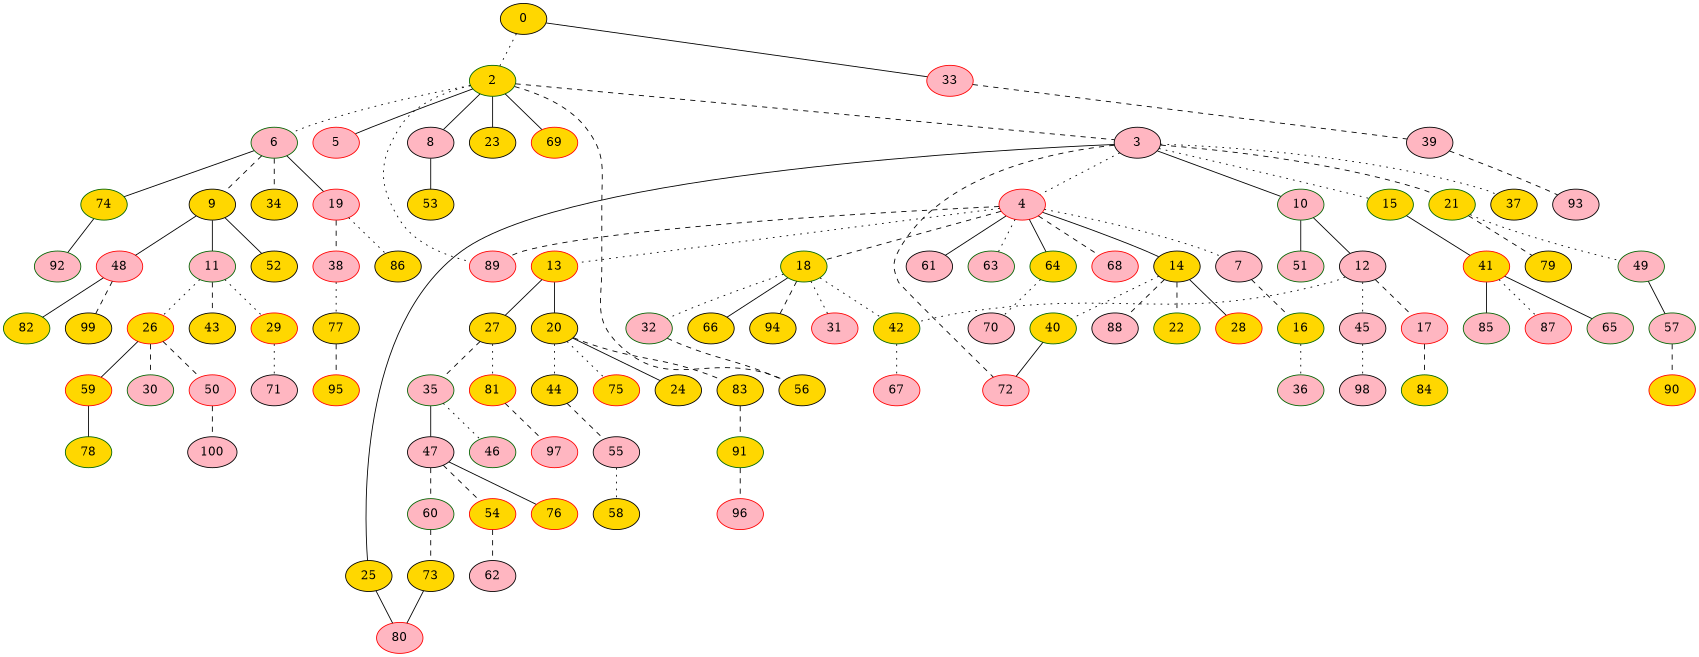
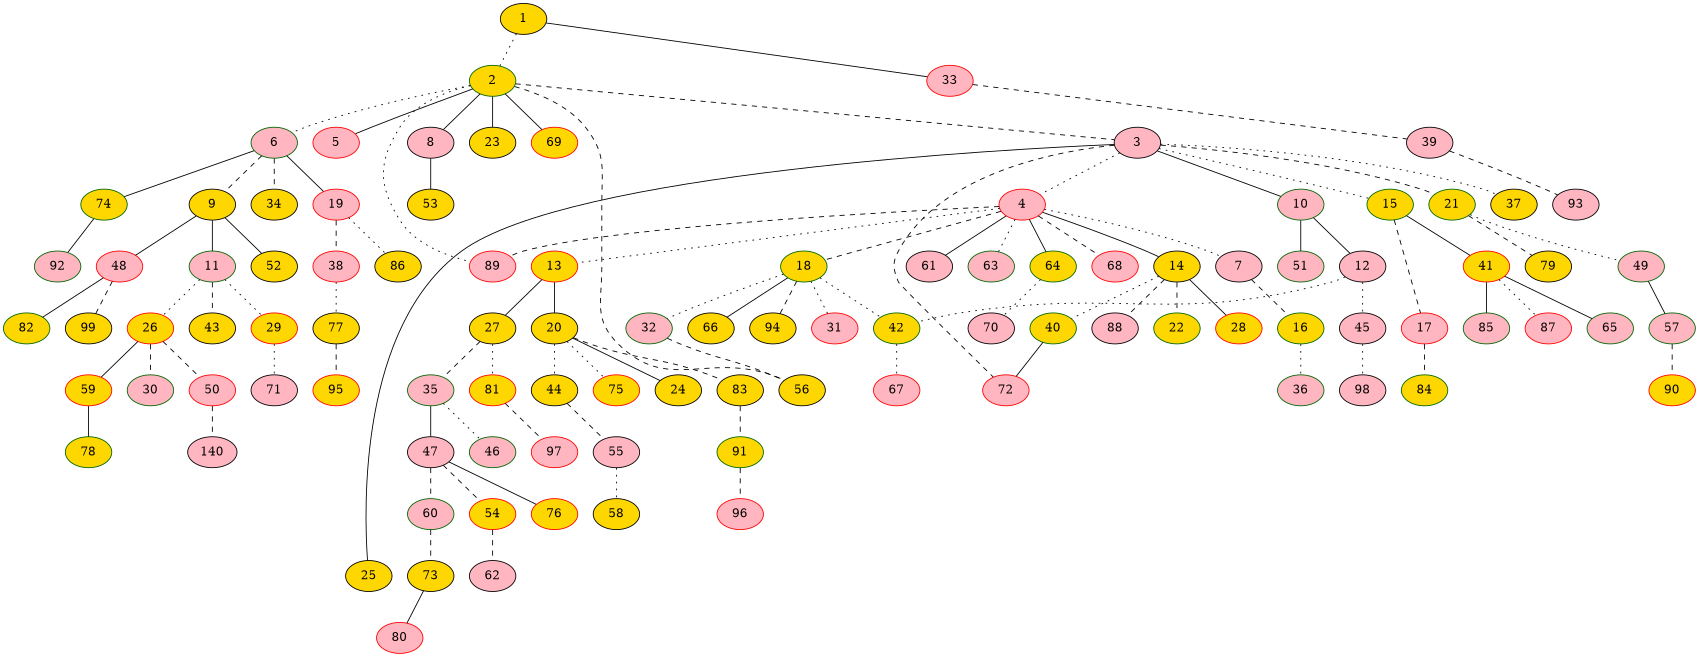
(524, 19) -> (524, 19)
(1394, 297) -> (1407, 267)
(212, 452) -> (212, 452)
(384, 607) -> none
